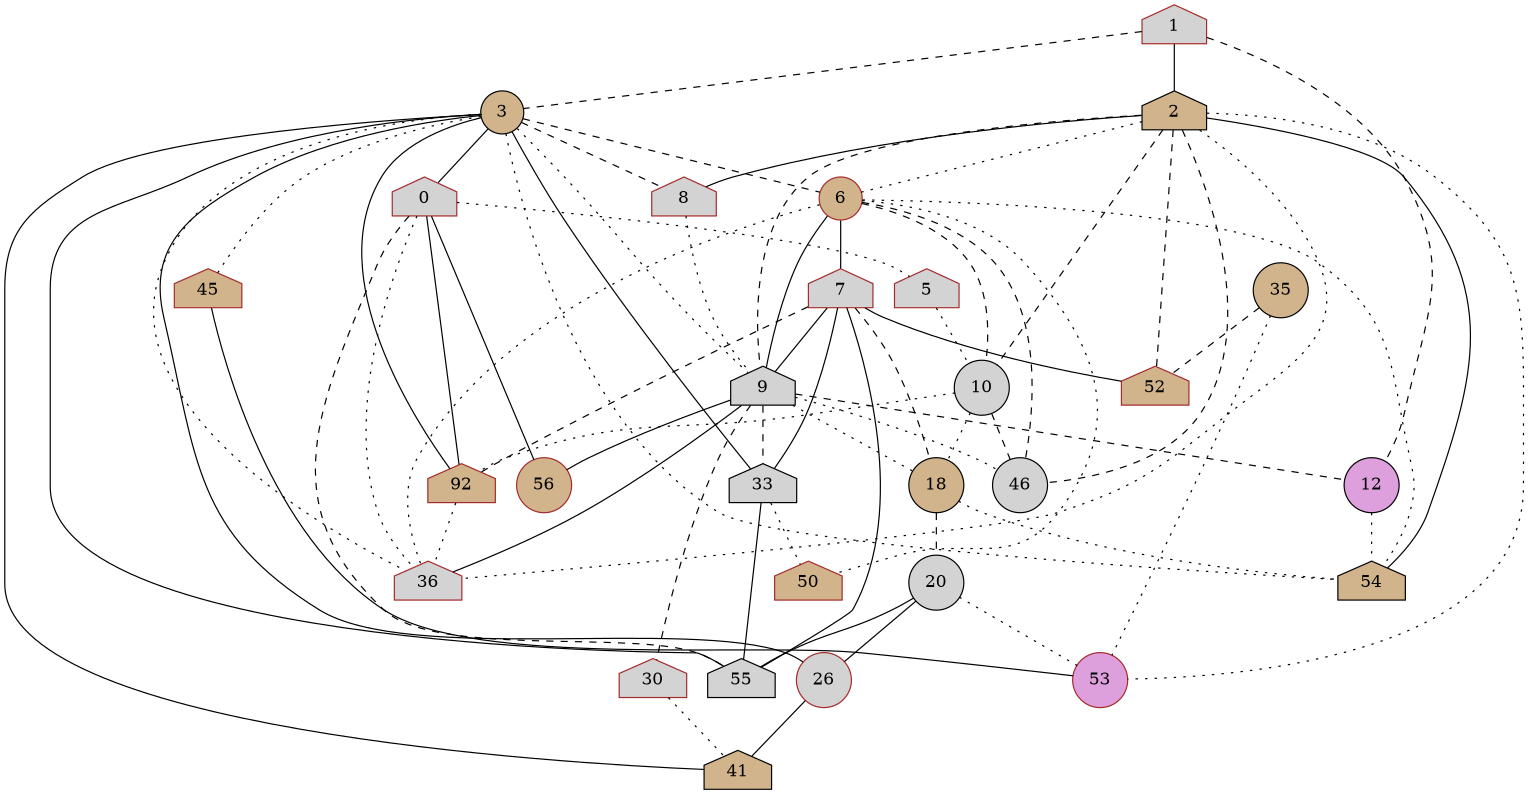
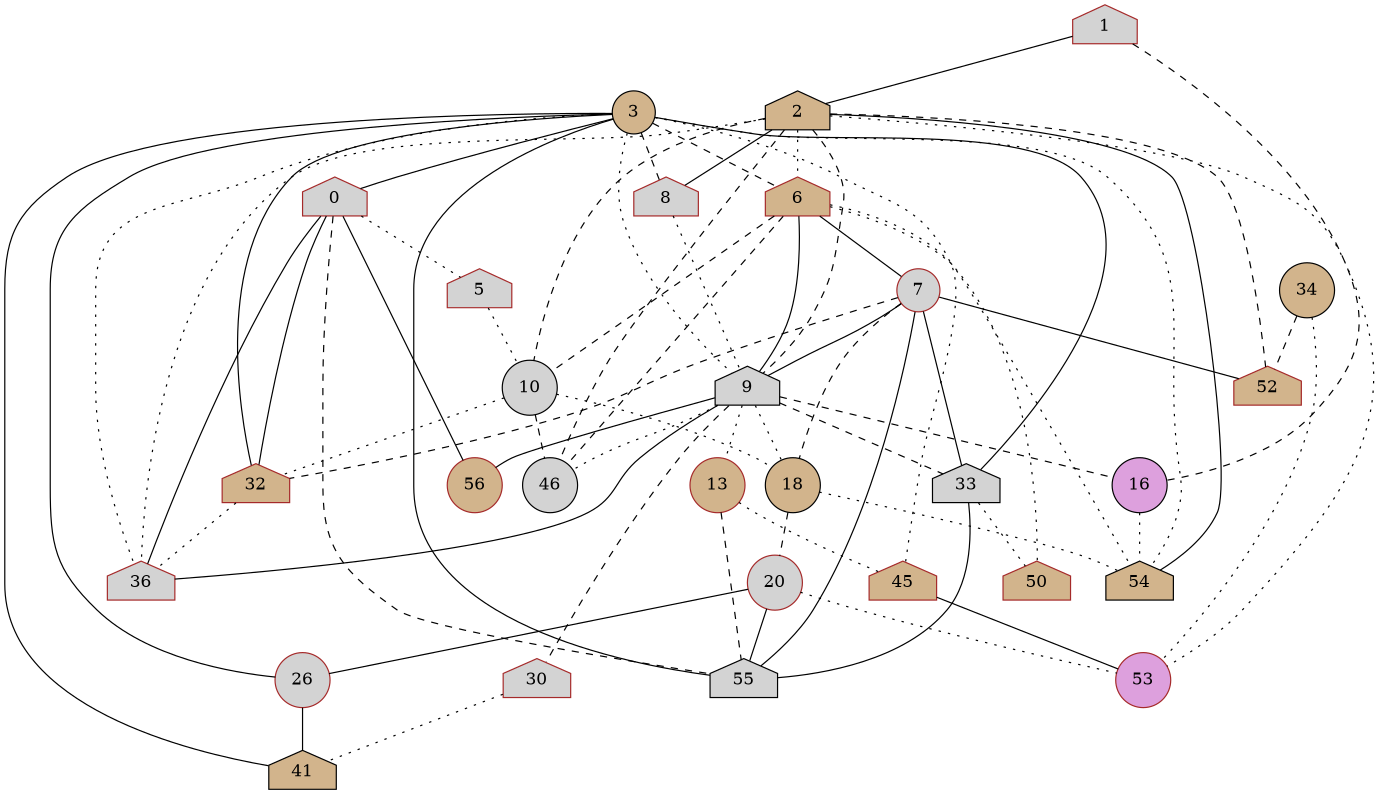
(833, 70) -> none
(841, 199) -> (798, 199)
(841, 290) -> (918, 290)
(1281, 290) -> (1307, 290)
(548, 324) -> none
(368, 394) -> (223, 384)
(462, 485) -> (256, 485)
none -> (718, 485)
(1372, 485) -> (1140, 485)
(936, 583) -> (775, 583)
